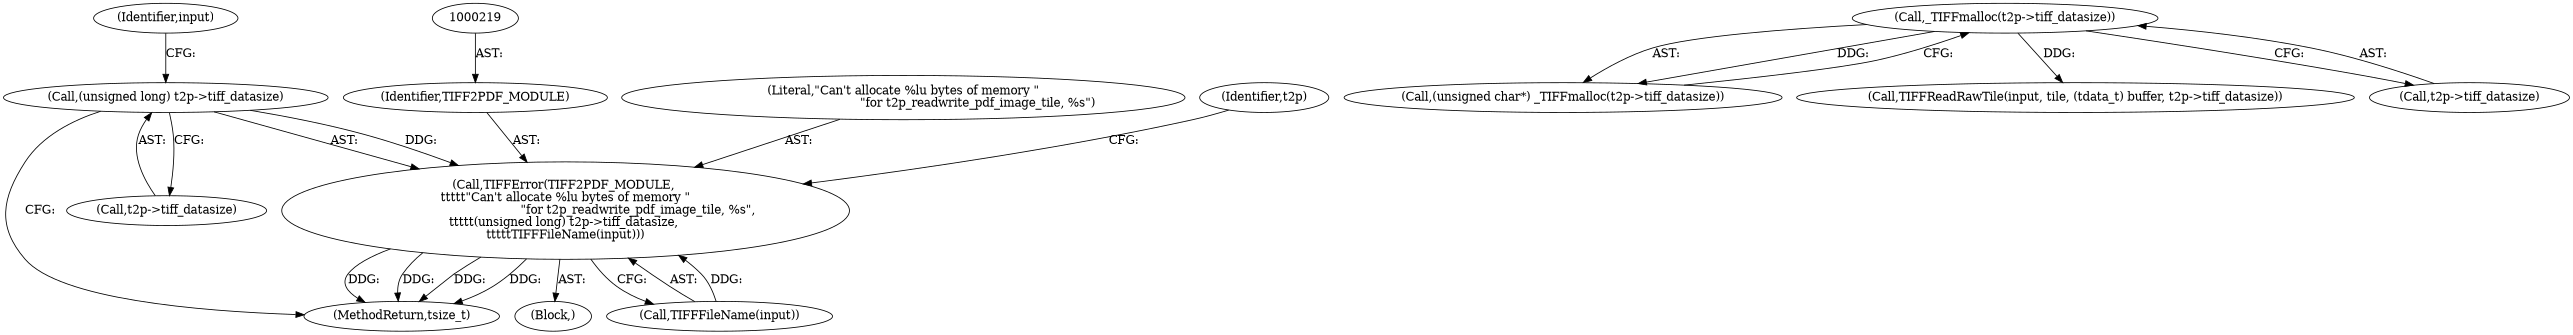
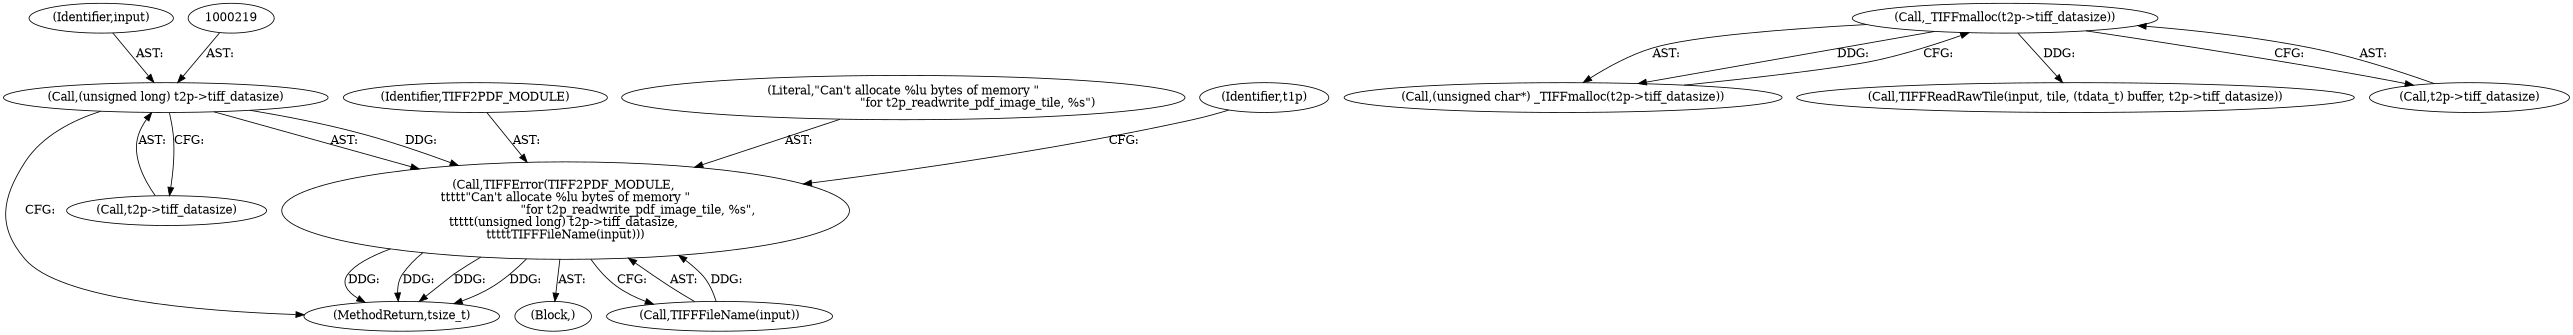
(183, 54) -> (152, 54)
(475, 54) -> (201, 55)
(1264, 98) -> (1264, 98)
